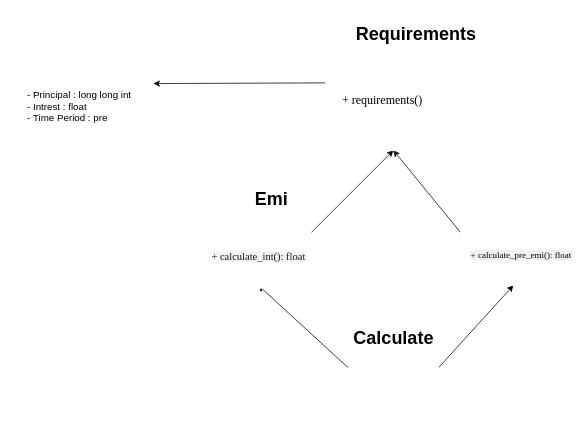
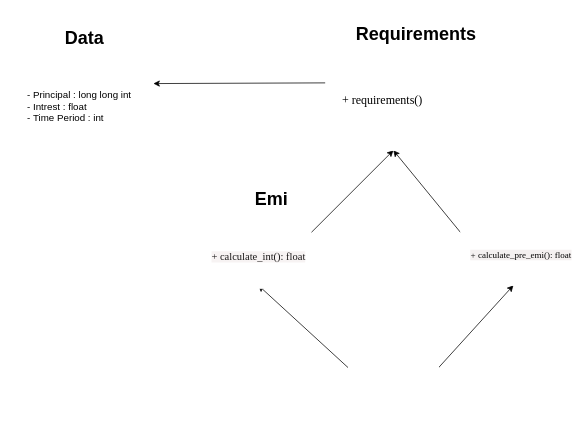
none -> (84, 38)
(83, 106) -> (83, 106)
(393, 338) -> none
